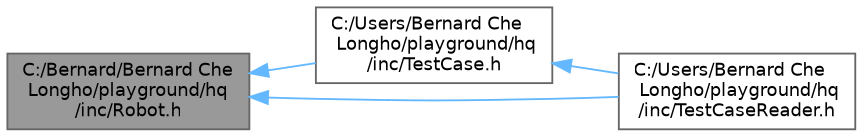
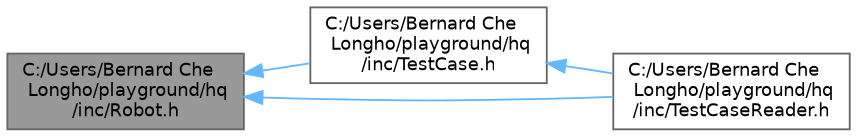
(128, 91) -> (126, 91)
